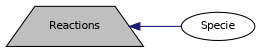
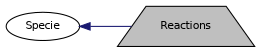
(161, 26) -> (111, 26)
